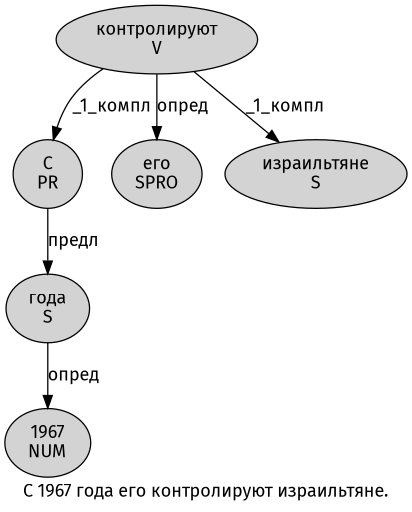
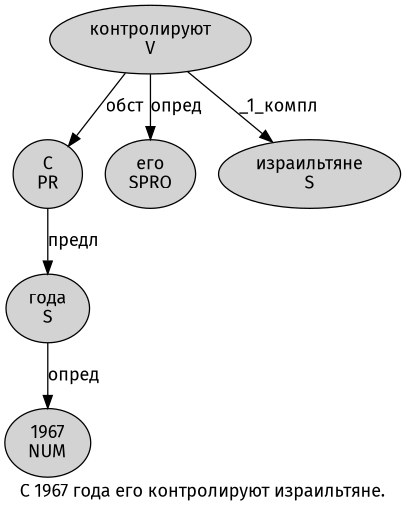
(112, 107) -> (125, 107)
